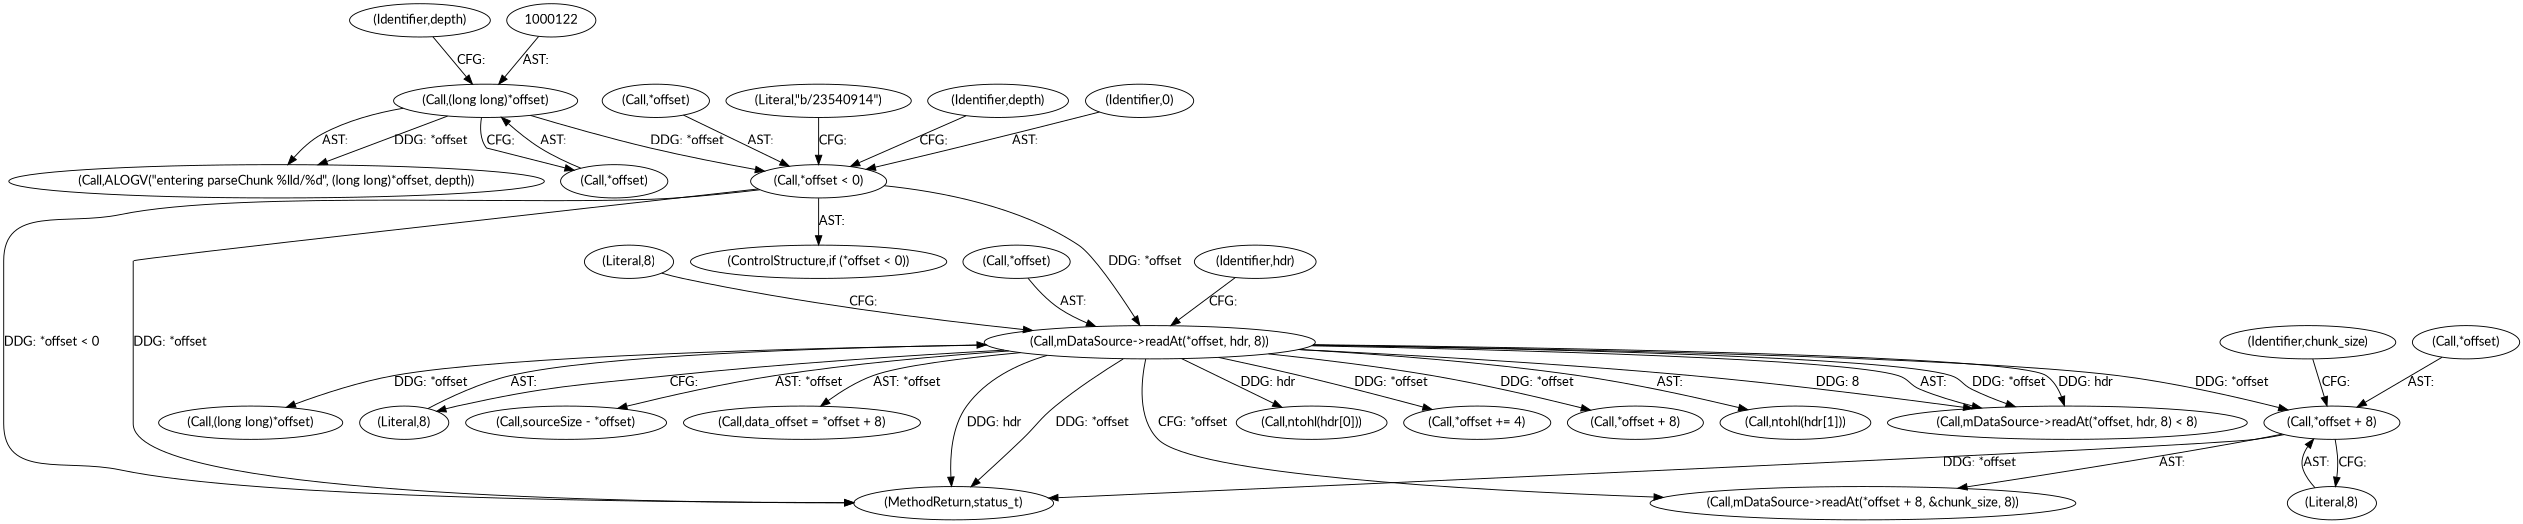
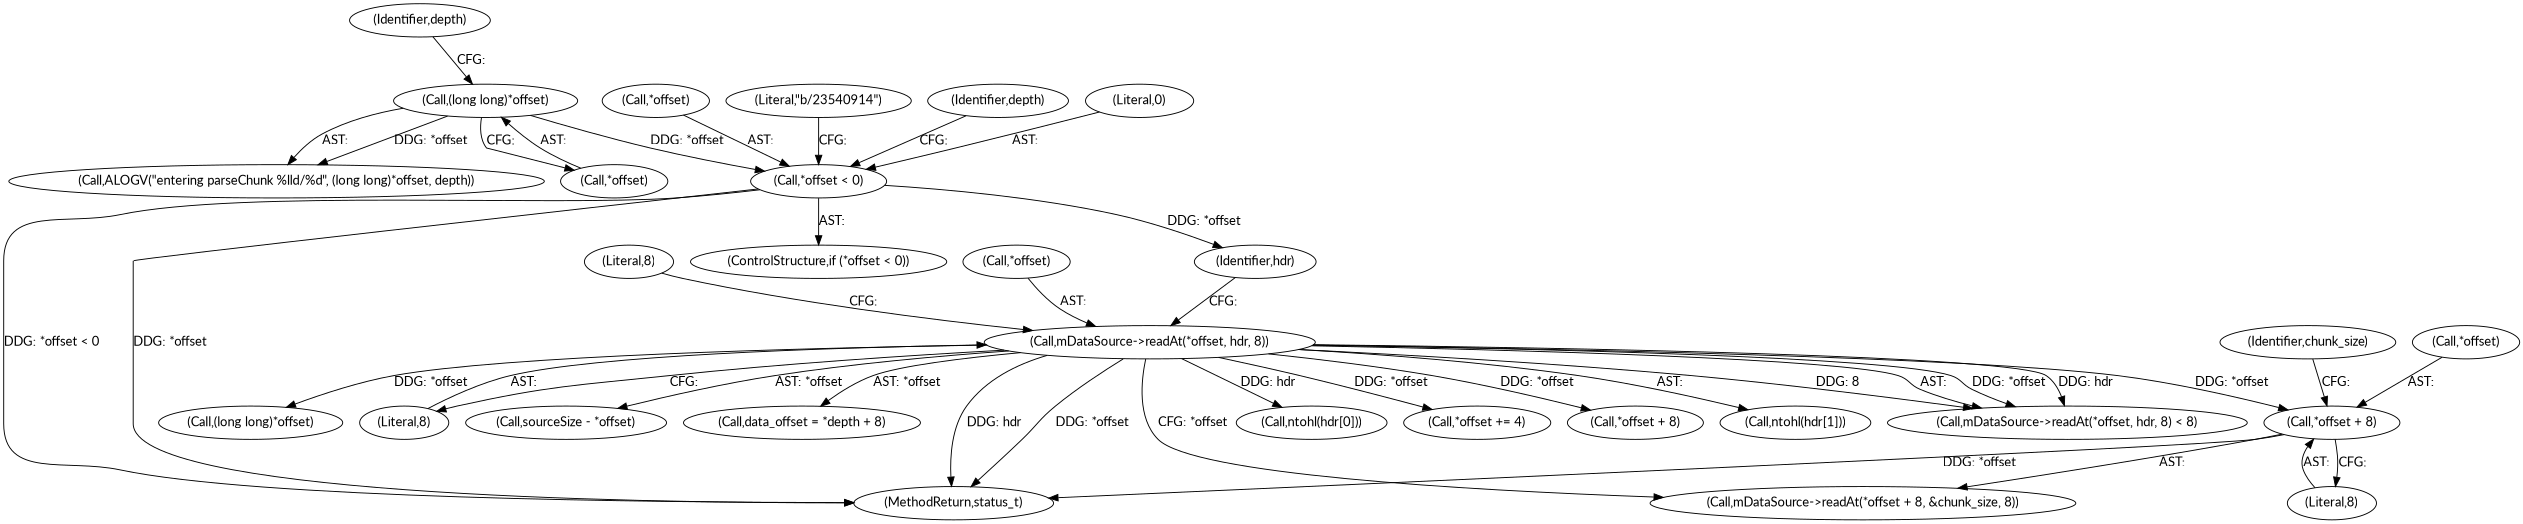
(551, 20) -> none
(1140, 101) -> (1140, 101)
(1028, 219) -> (1051, 203)
(802, 423) -> (802, 423)
